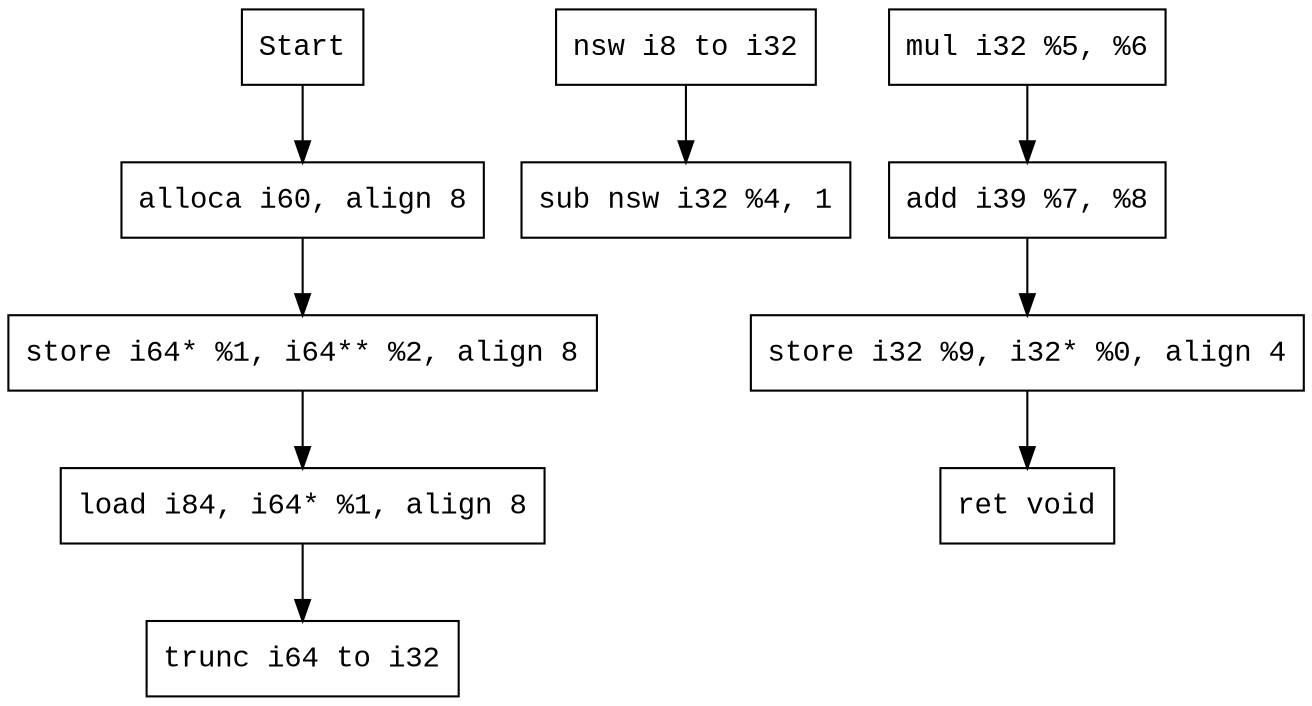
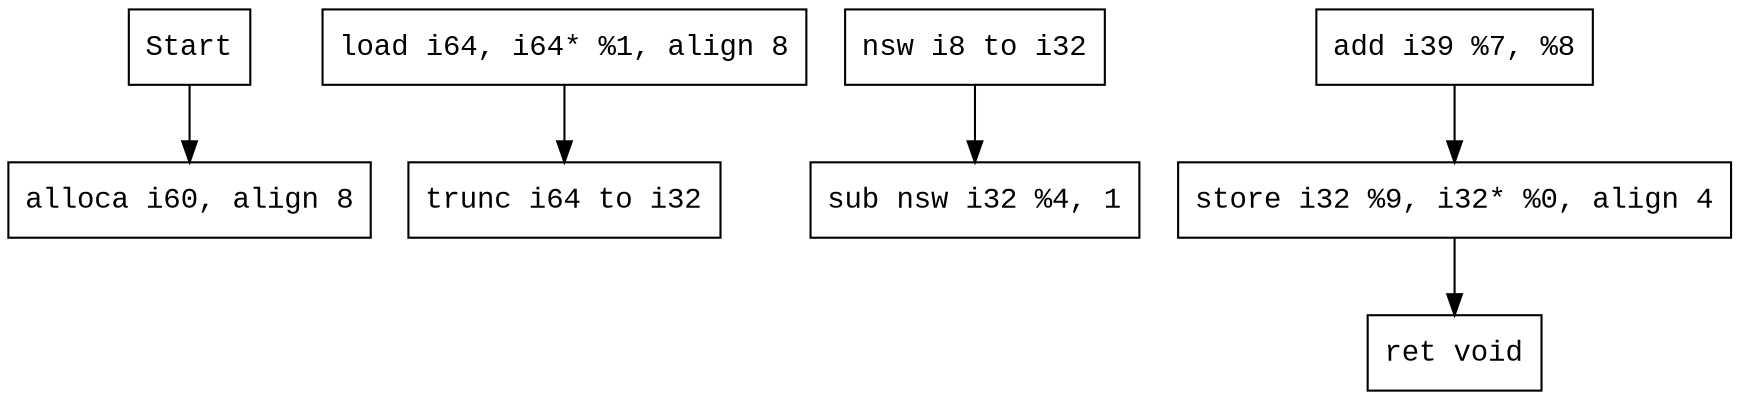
(1027, 47) -> none
(303, 353) -> none
(303, 506) -> (564, 47)
